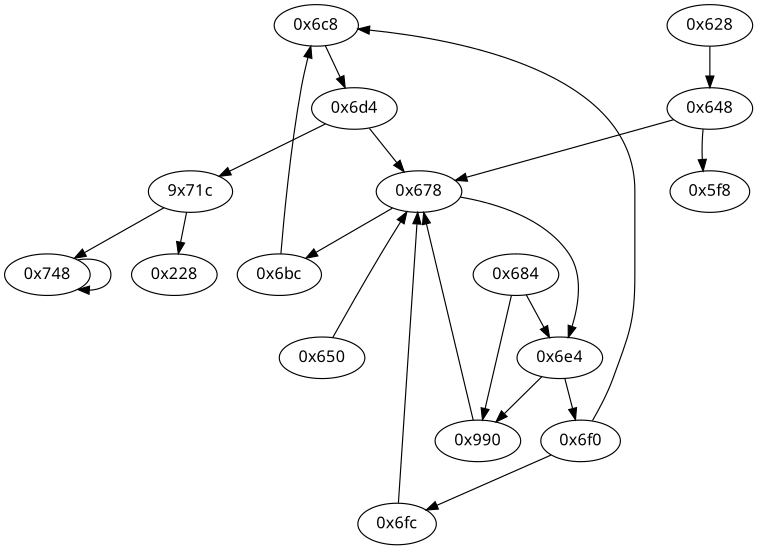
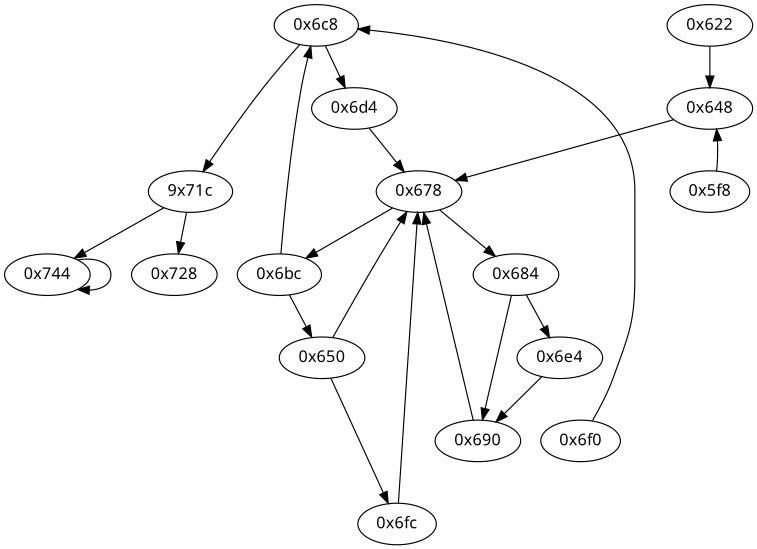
(710, 25) -> (710, 25)
(702, 144) -> (718, 156)
(278, 147) -> (252, 102)
(552, 235) -> (463, 229)
(47, 275) -> (47, 275)
(174, 275) -> (174, 275)
none -> (298, 311)
(569, 393) -> none
(478, 441) -> (478, 441)
(494, 480) -> (357, 435)
